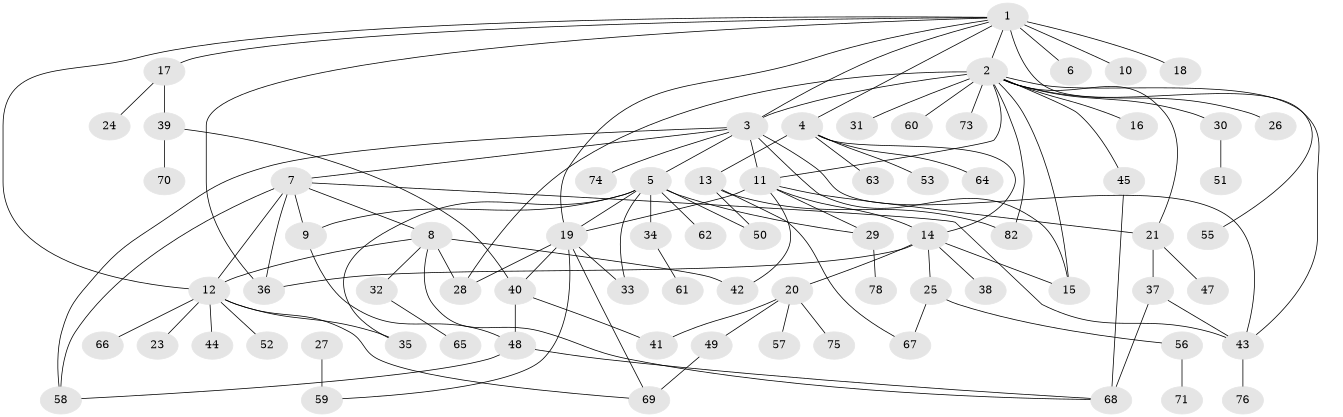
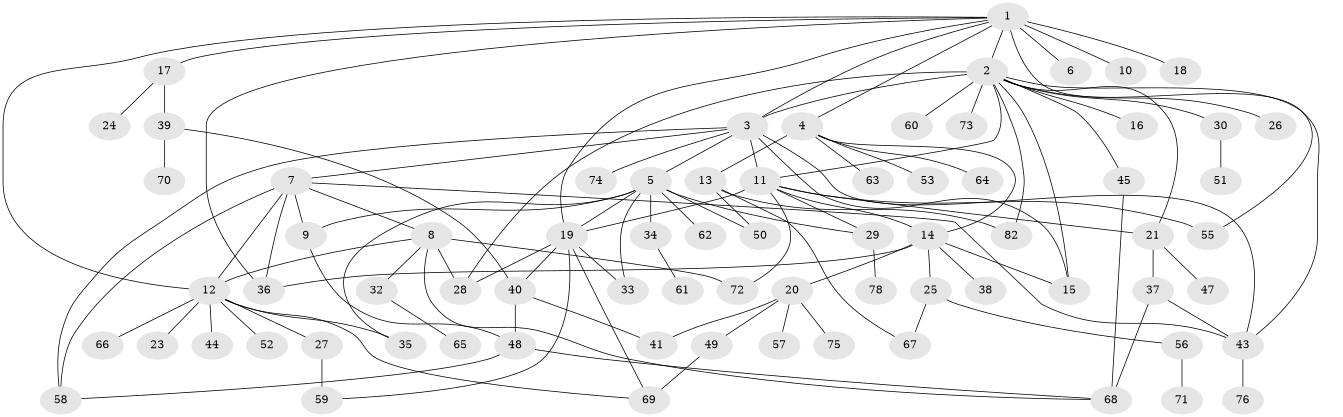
(857, 126) -> none
none -> (1070, 203)
(738, 291) -> (738, 291)
none -> (266, 318)
